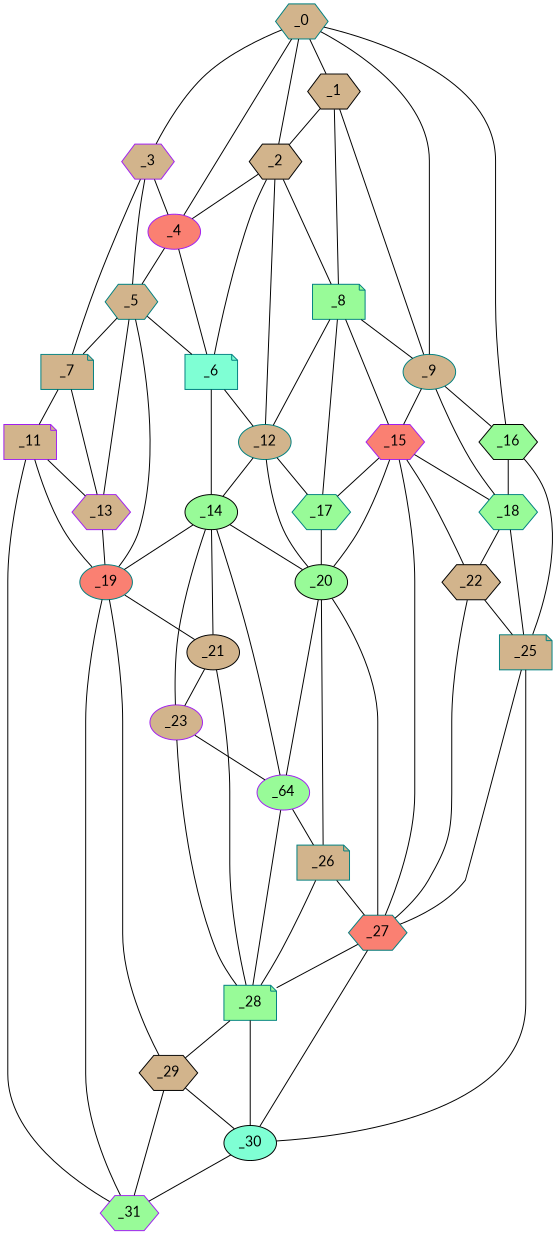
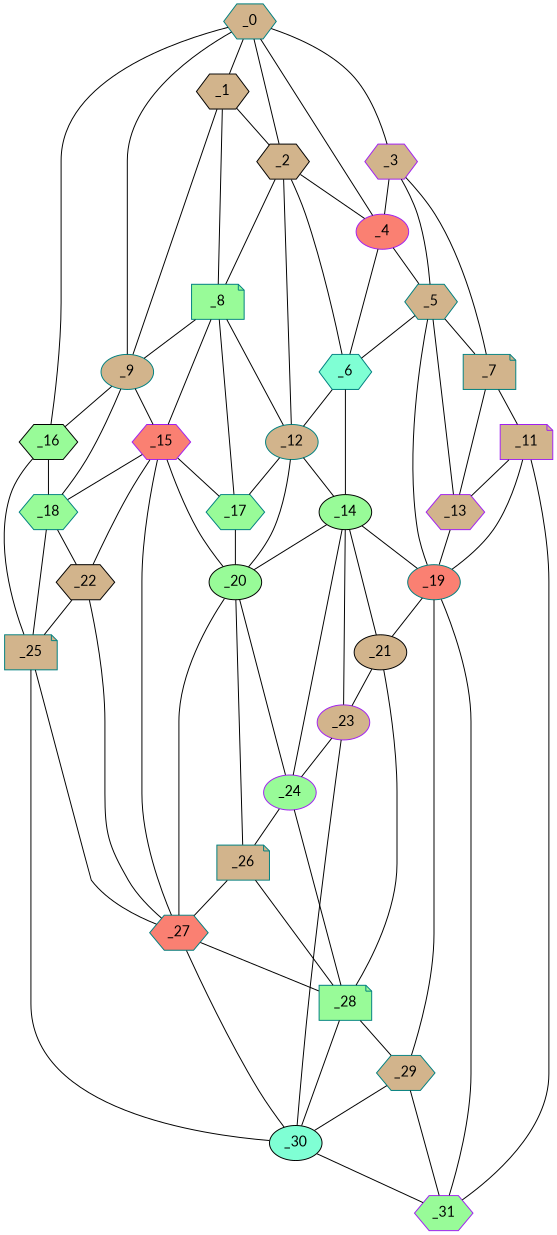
(211, 372) -> (345, 372)
(283, 793) -> (290, 793)
(192, 867) -> (316, 932)
(168, 1073) -> (406, 1073)
